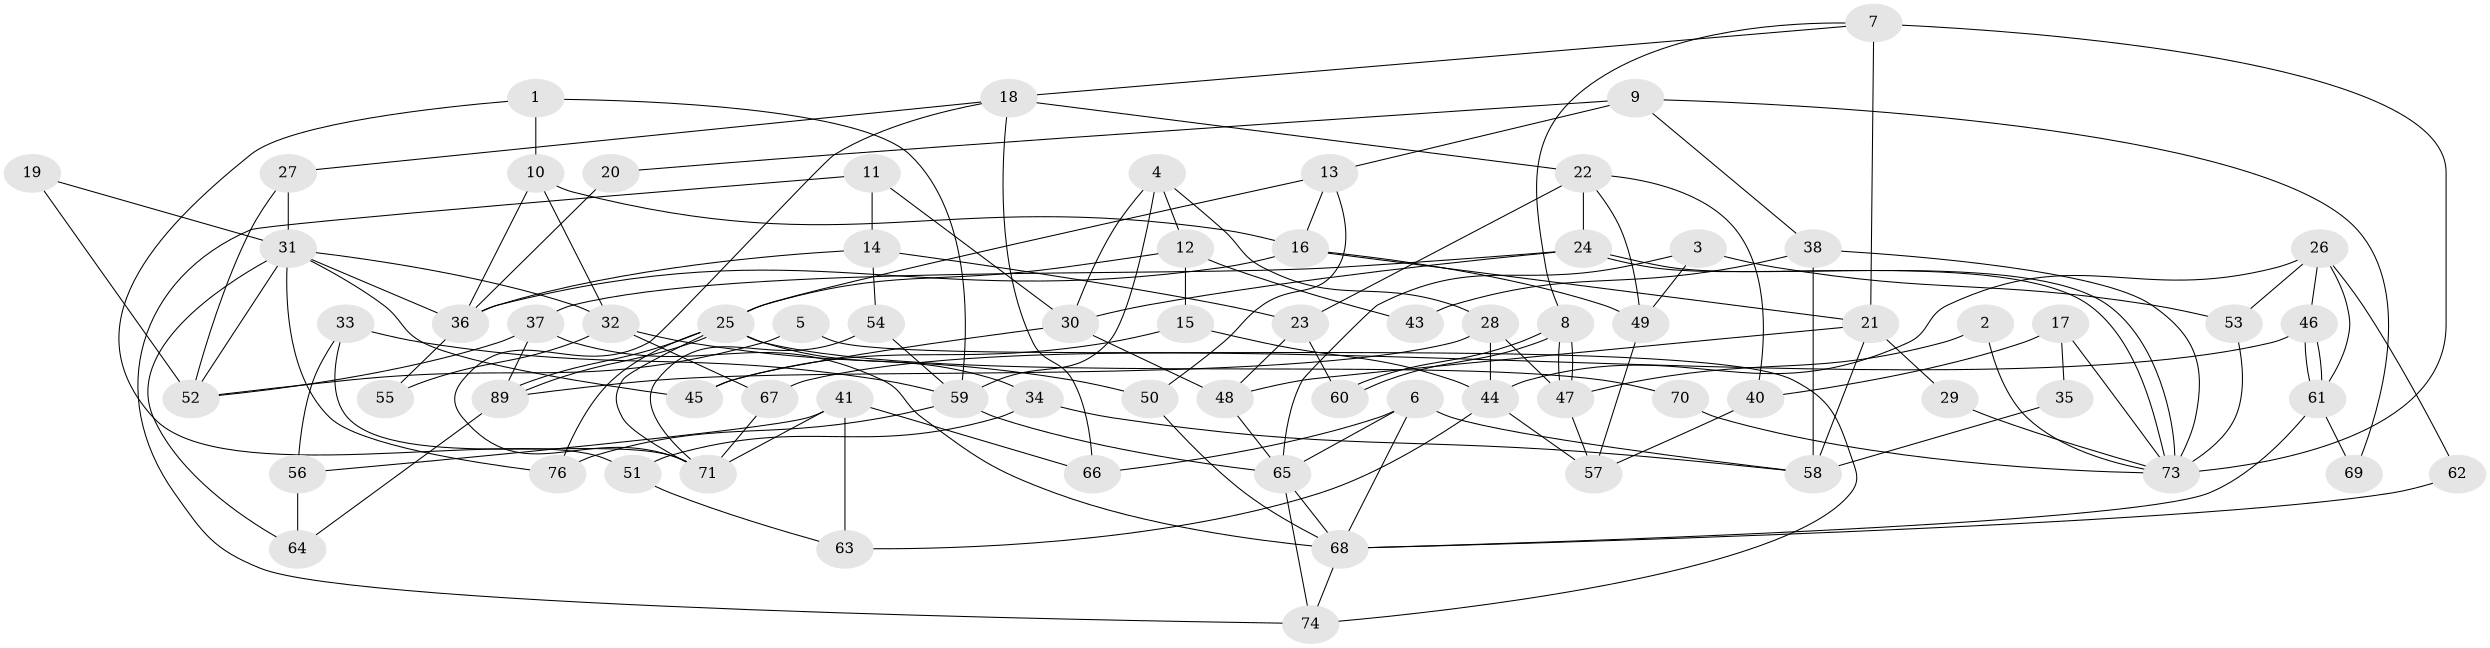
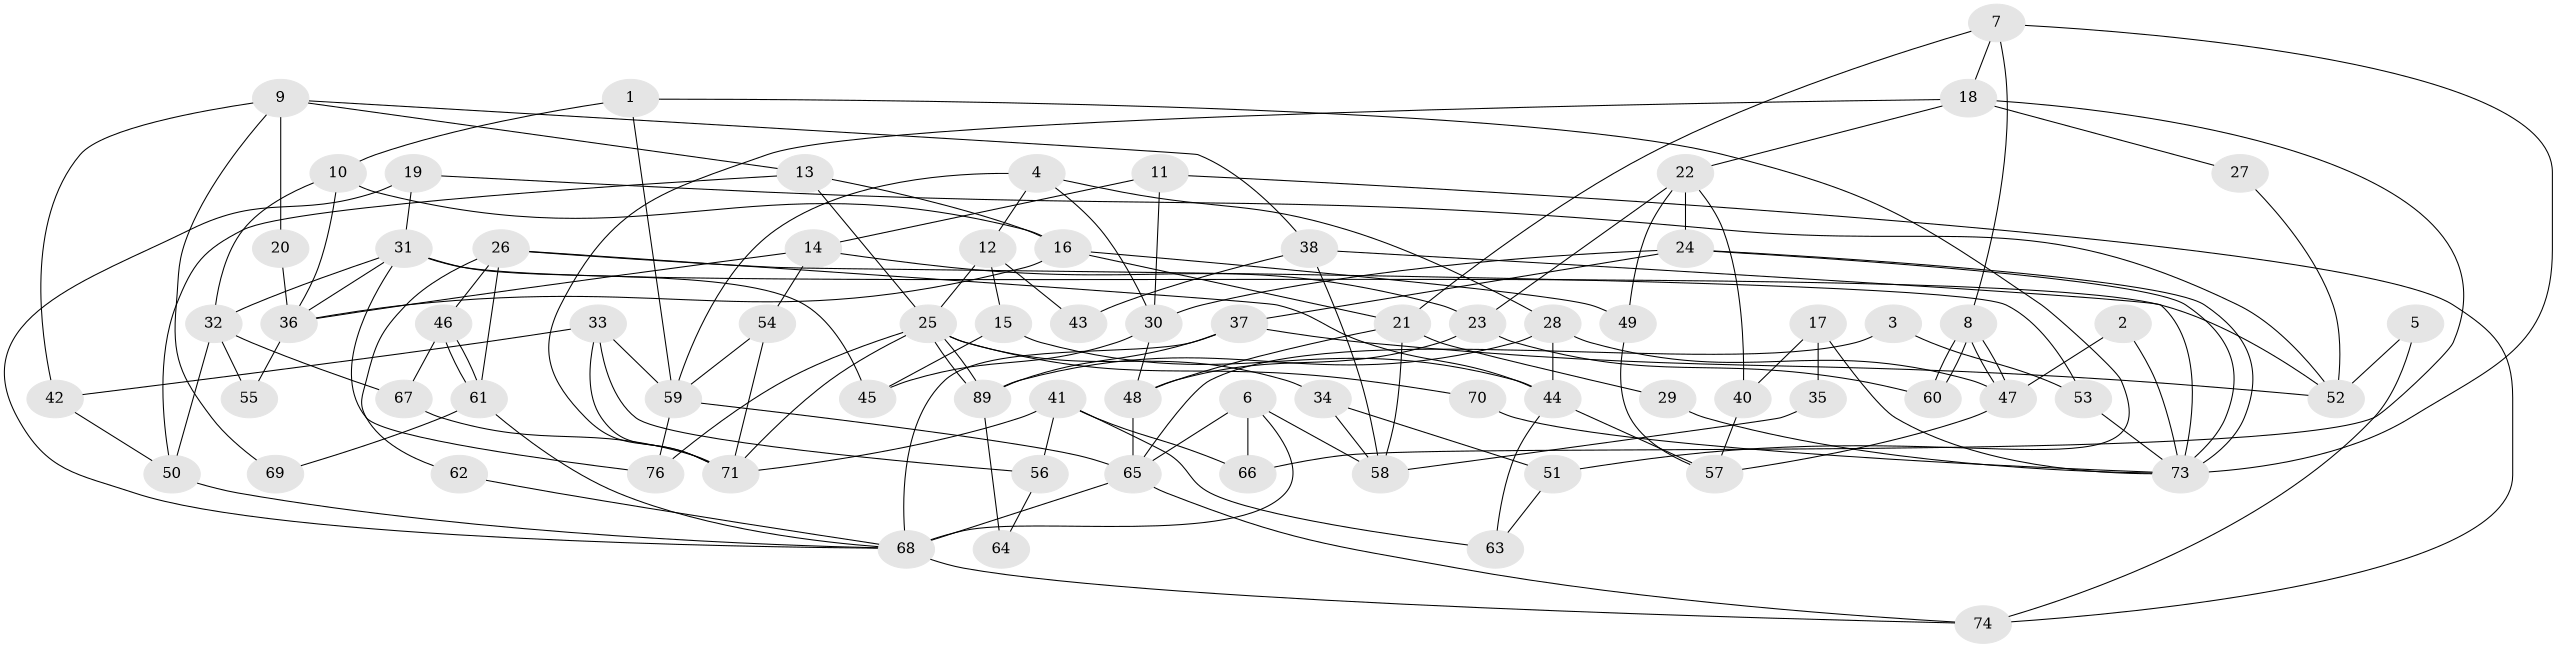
(288, 211) -> none
(1670, 286) -> none
none -> (55, 399)
(150, 400) -> none
none -> (184, 505)
